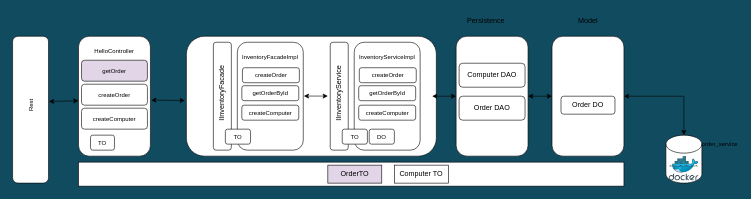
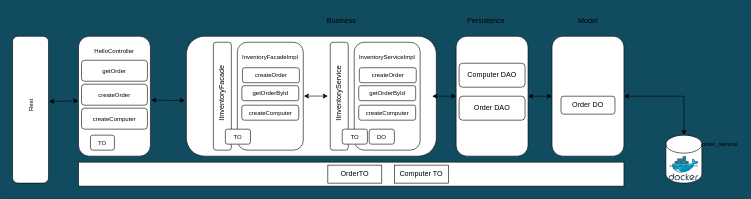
none -> (341, 21)
(114, 71) -> (114, 71)
(355, 174) -> (355, 174)
